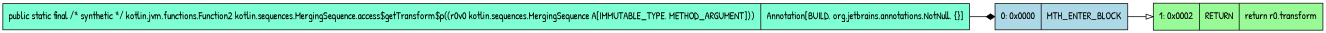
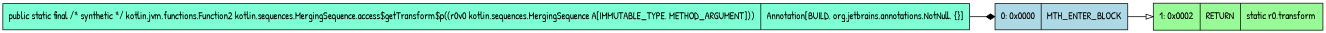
(1281, 16) -> (1281, 16)
